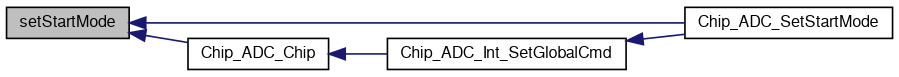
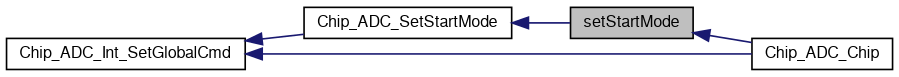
(415, 23) -> (549, 23)
(366, 54) -> (507, 54)
